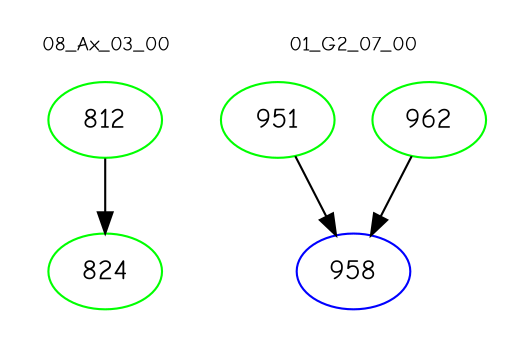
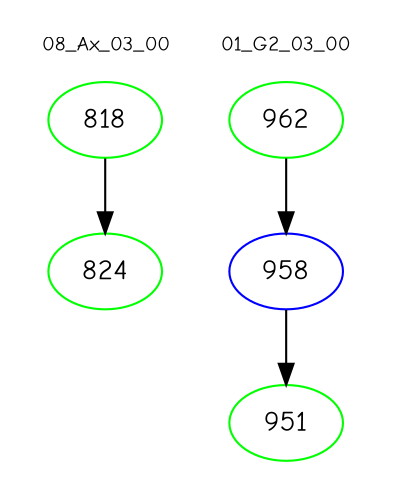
(354, 45) -> (286, 45)
(105, 120) -> (105, 120)
(311, 186) -> (286, 337)
